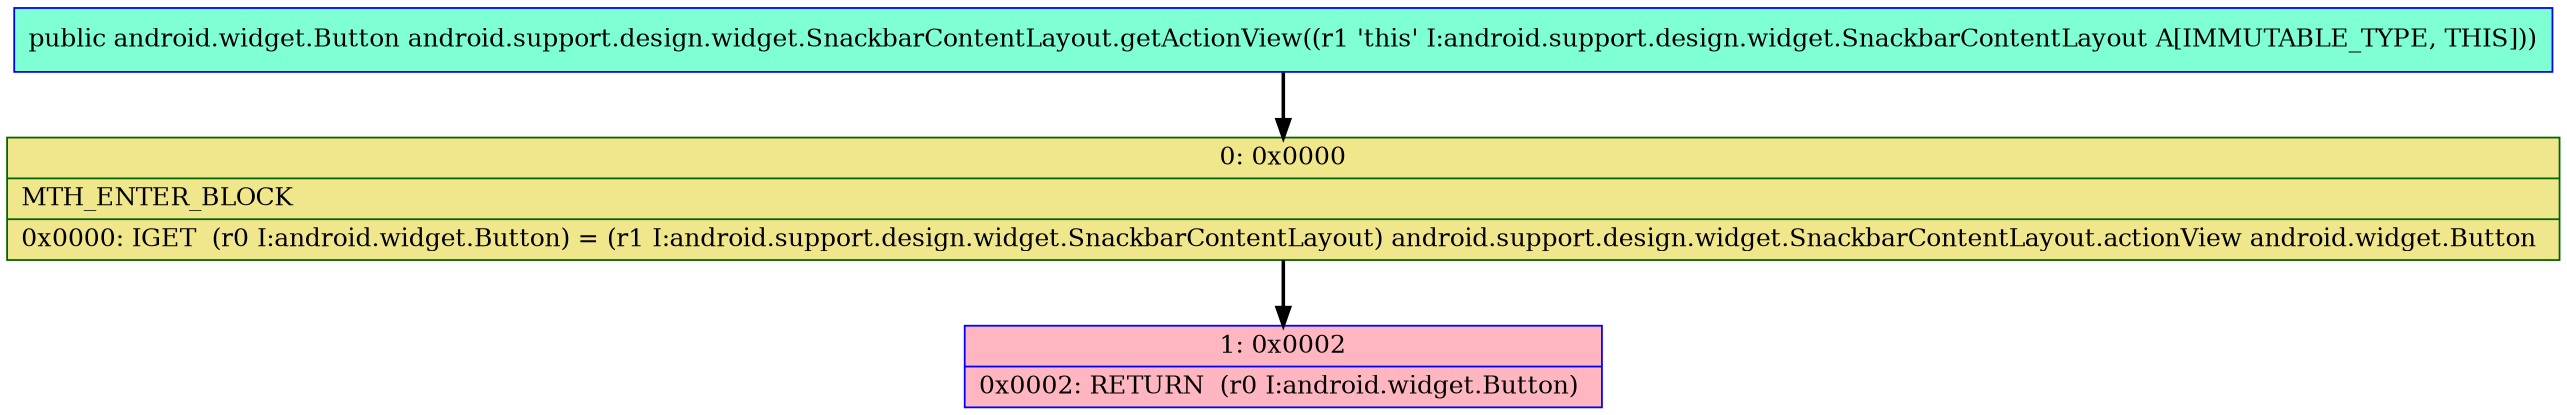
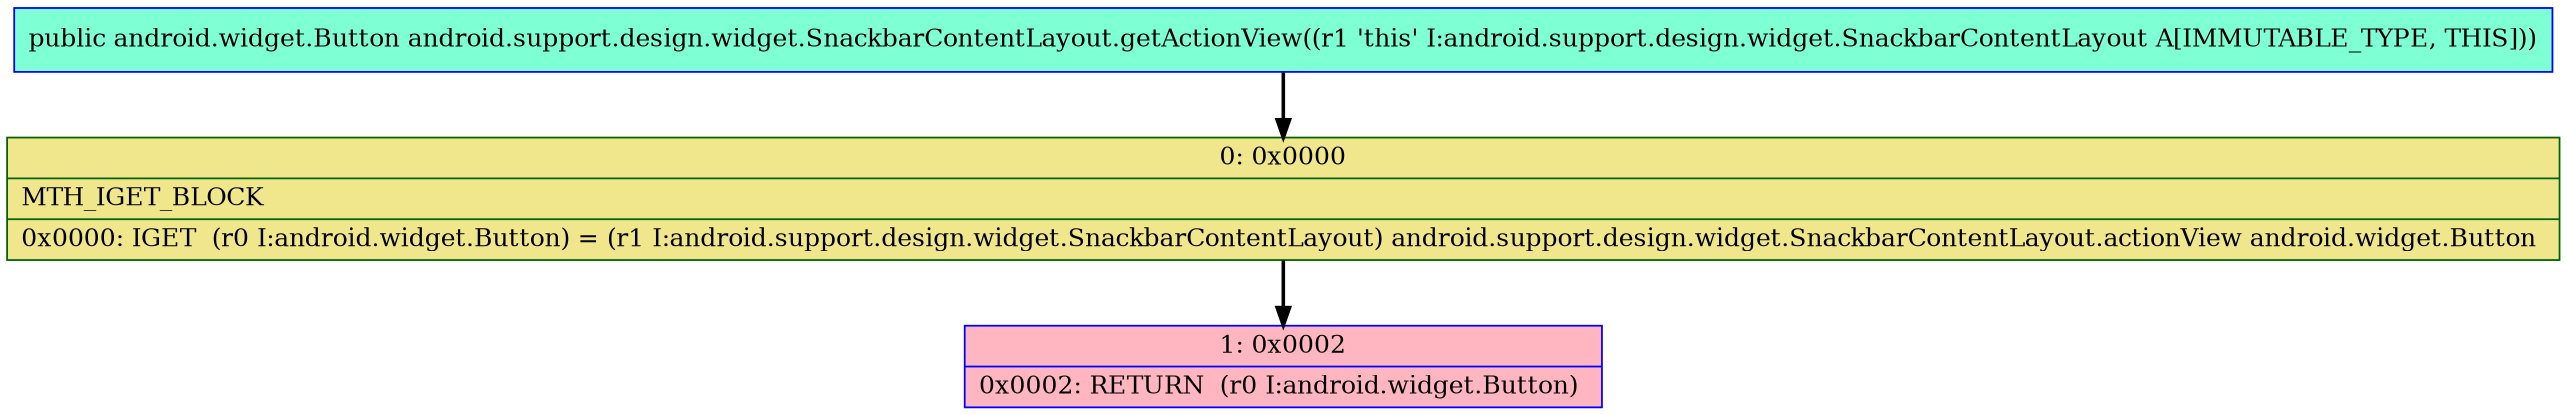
(158, 198) -> (143, 198)
